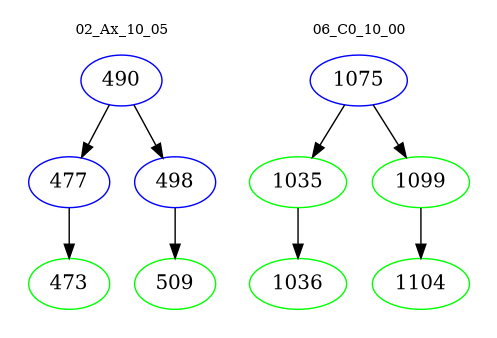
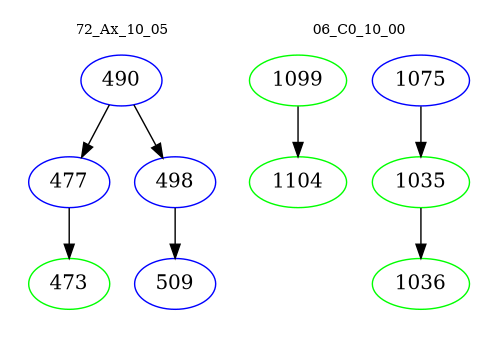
(122, 30) -> (122, 30)
(386, 125) -> none
(175, 284) -> (175, 284)
